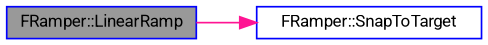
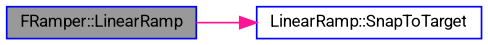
(369, 23) -> (369, 23)
